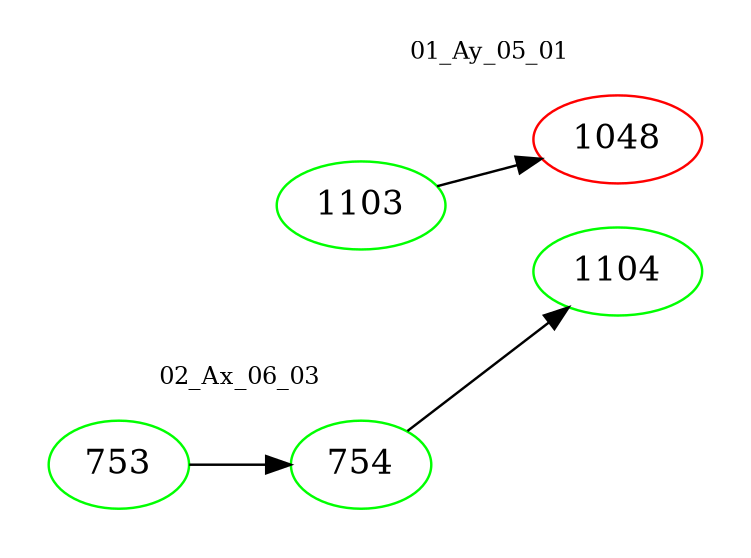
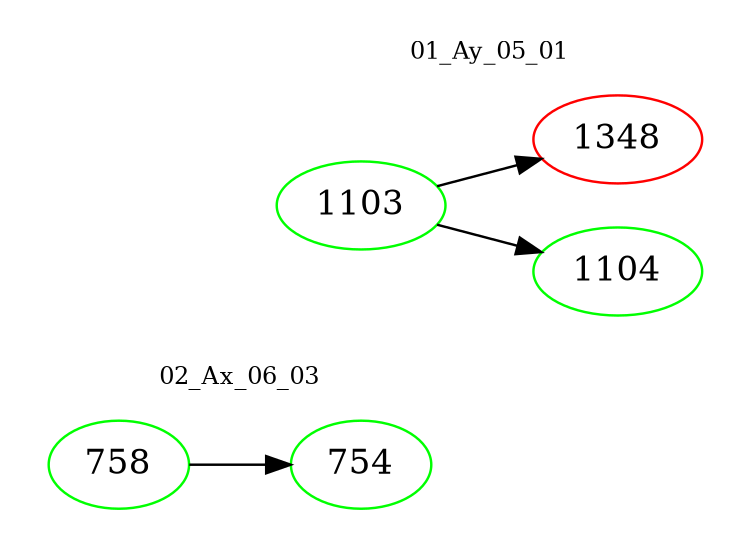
(618, 139) -> (618, 139)
(478, 377) -> (477, 235)
(119, 465) -> (119, 465)
